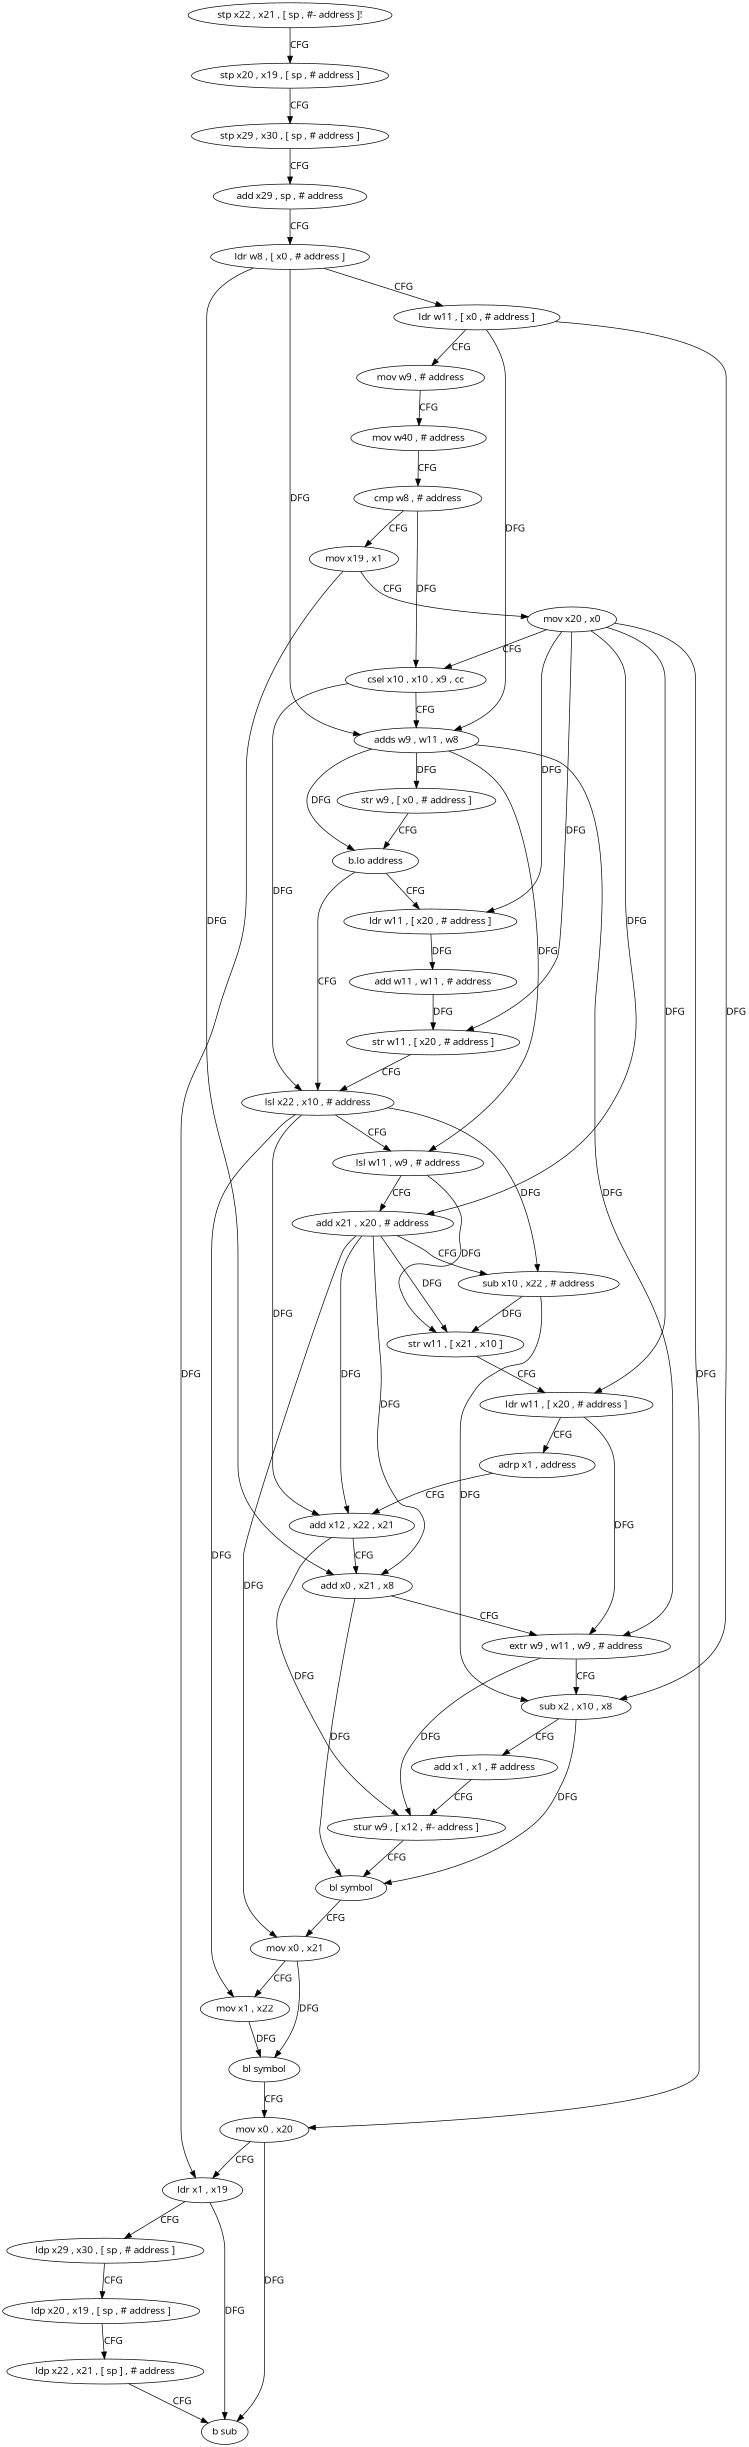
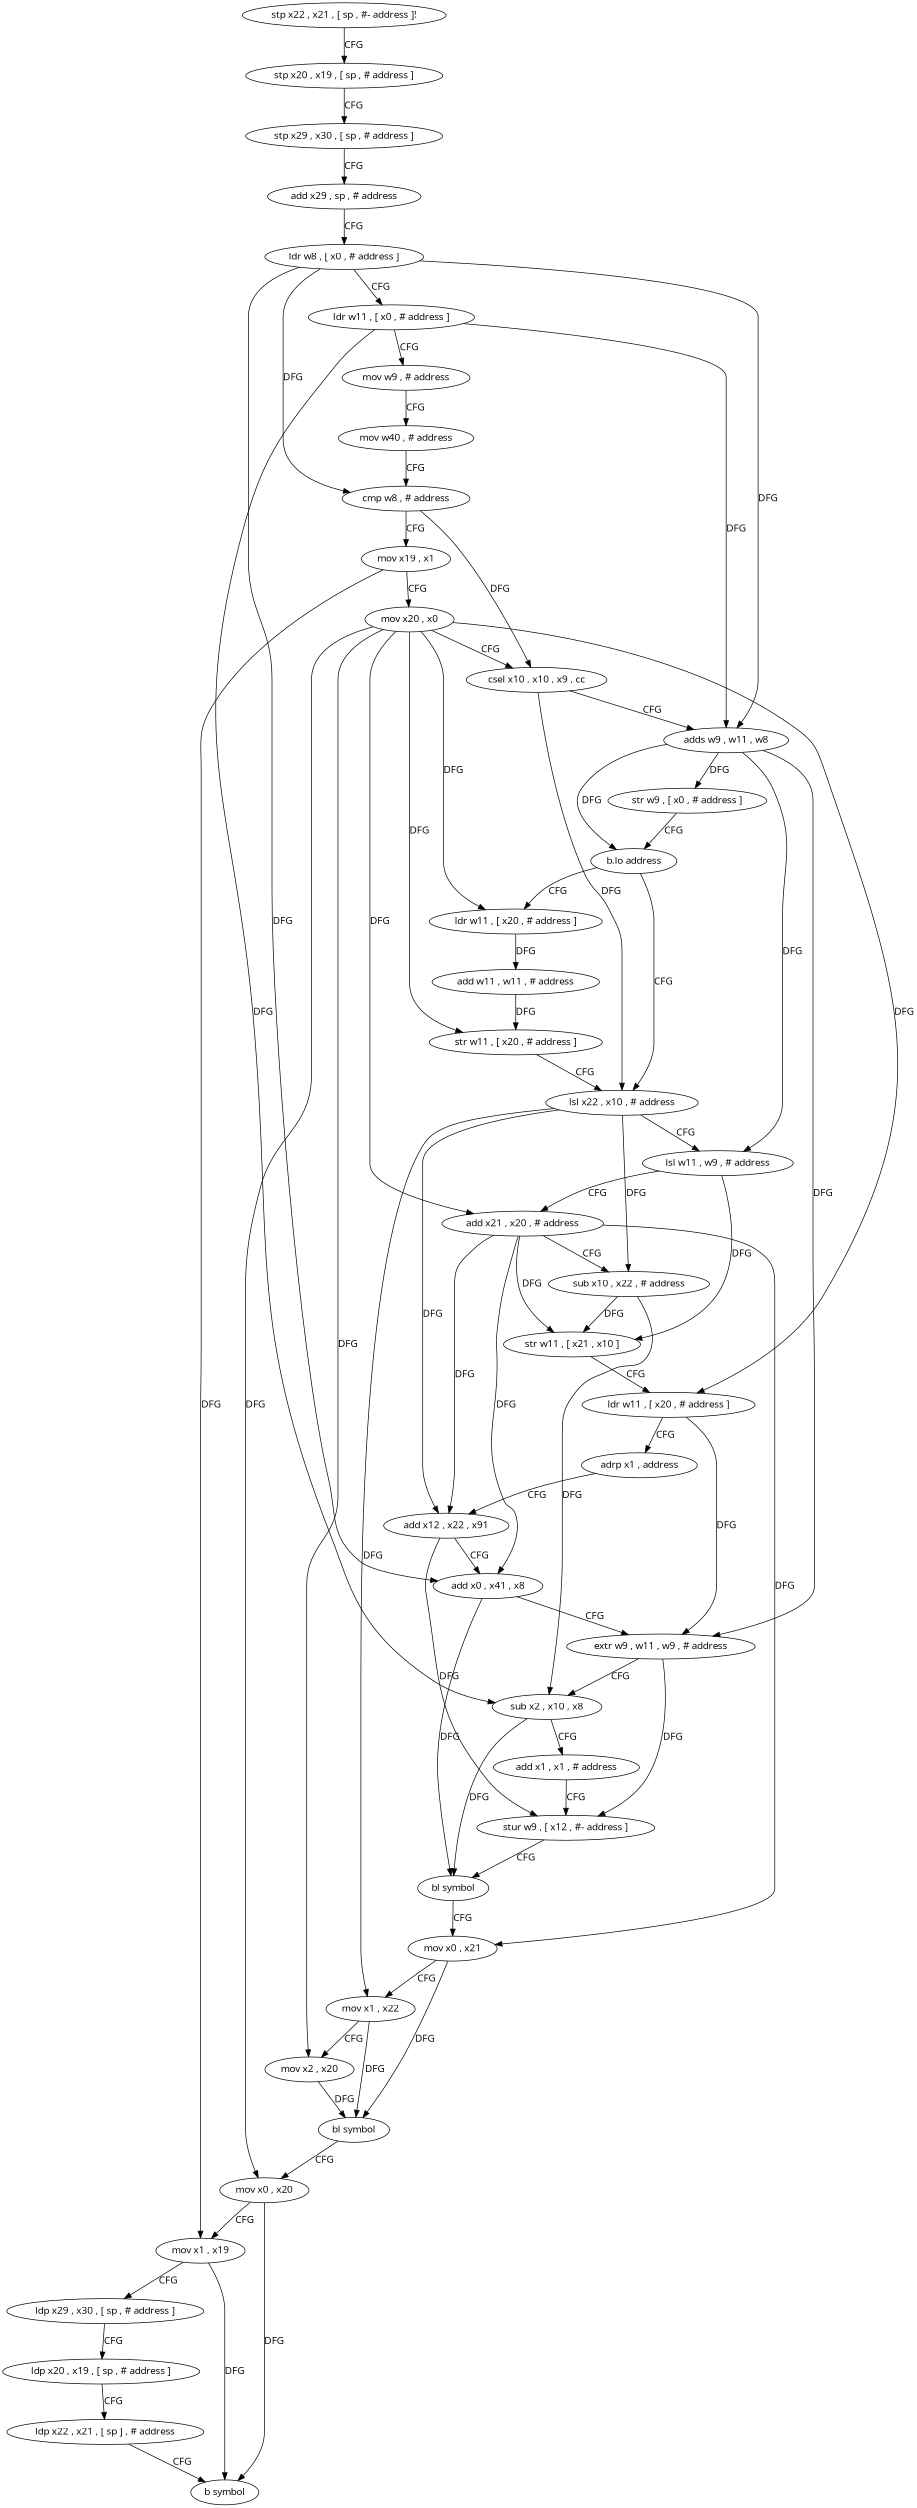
none -> (283, 389)
(352, 1526) -> (446, 1526)
(357, 1586) -> (488, 1586)
none -> (310, 2069)
(203, 2190) -> (200, 2251)
(225, 2432) -> (225, 2492)
